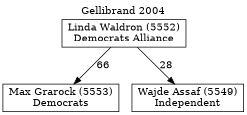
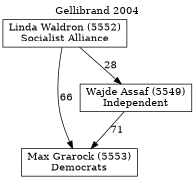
(124, 33) -> (65, 33)
none -> (110, 127)
